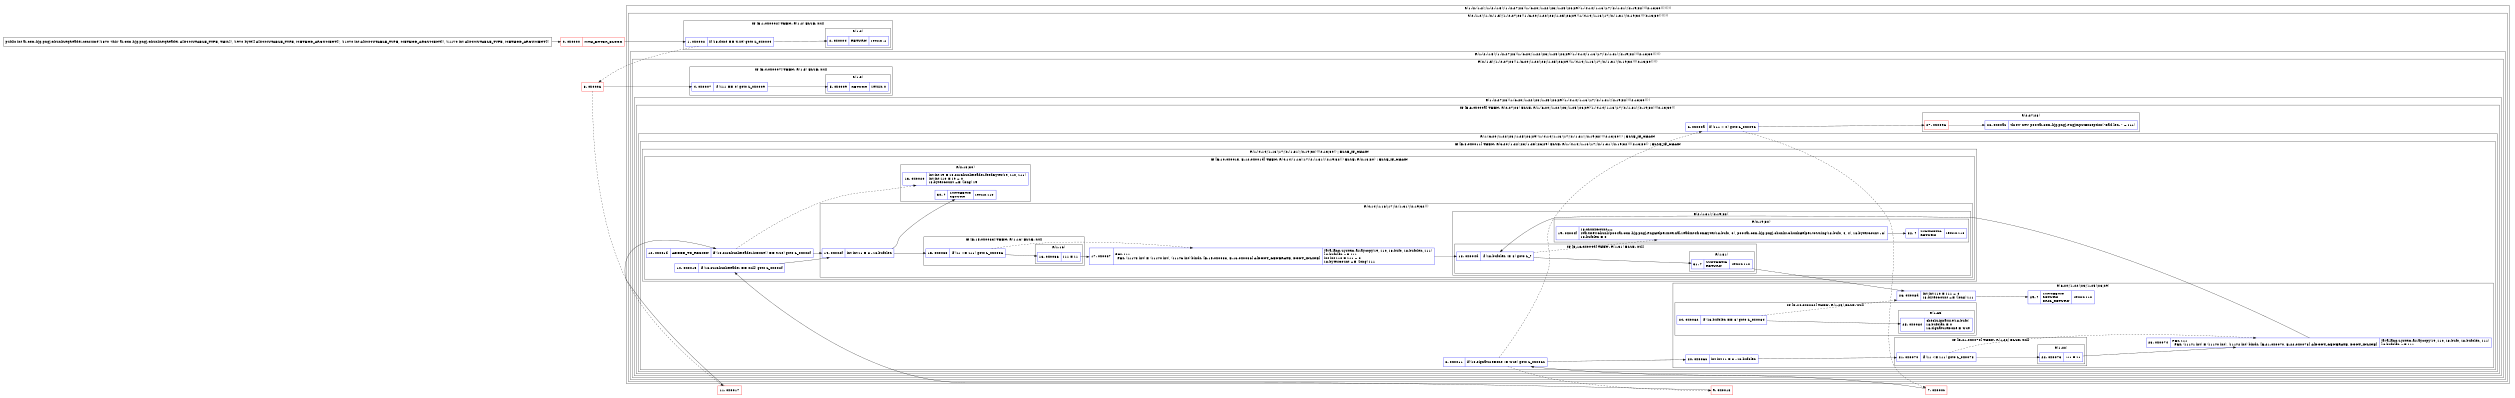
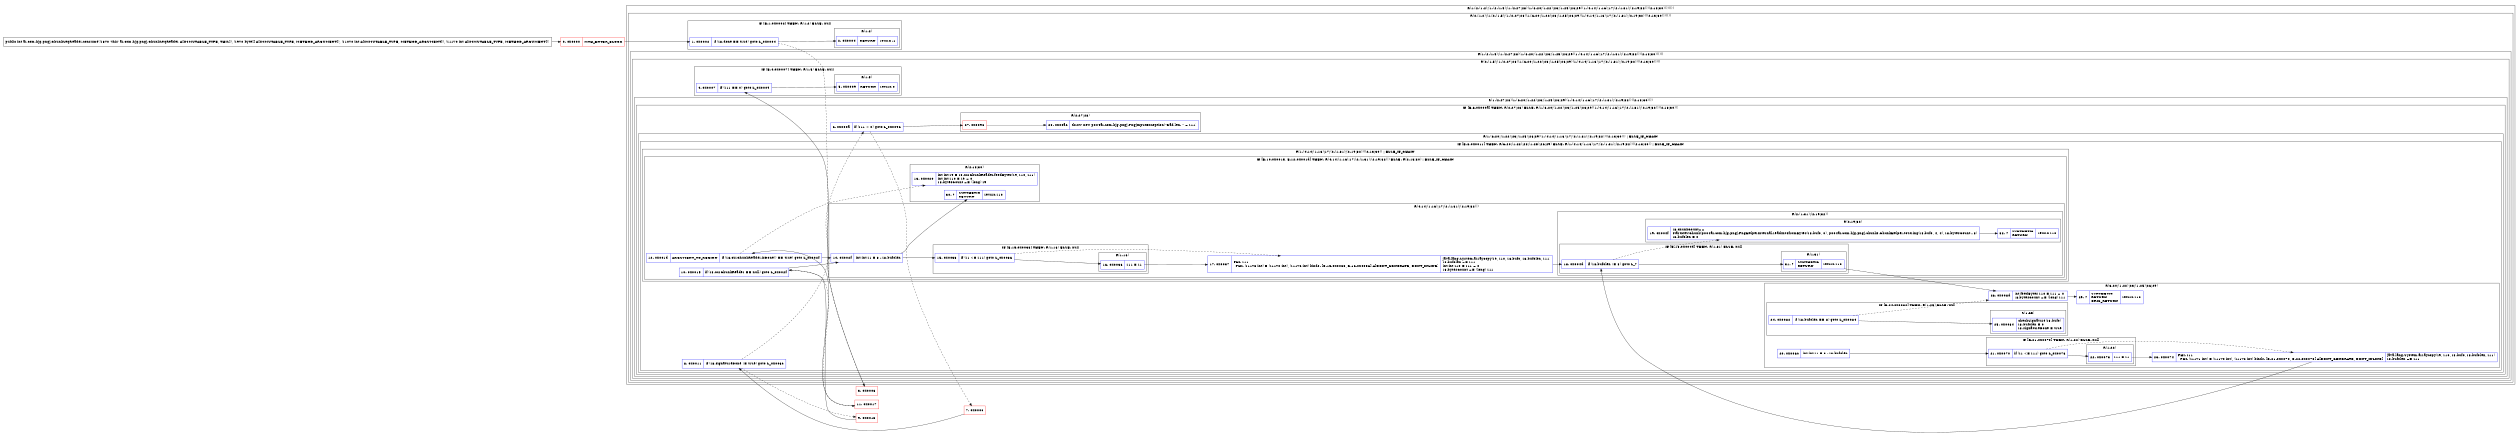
(691, 253) -> (695, 258)
(617, 256) -> (827, 288)
(1941, 294) -> (2039, 294)
(1615, 361) -> none
